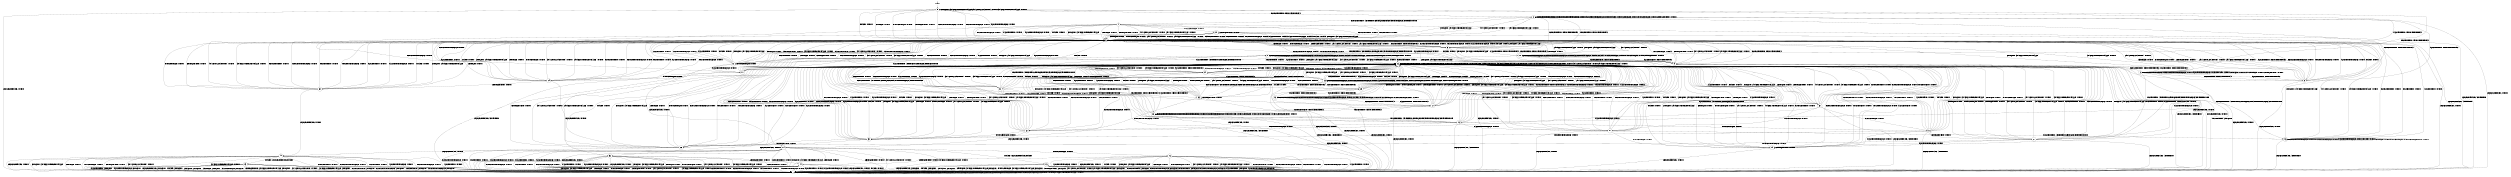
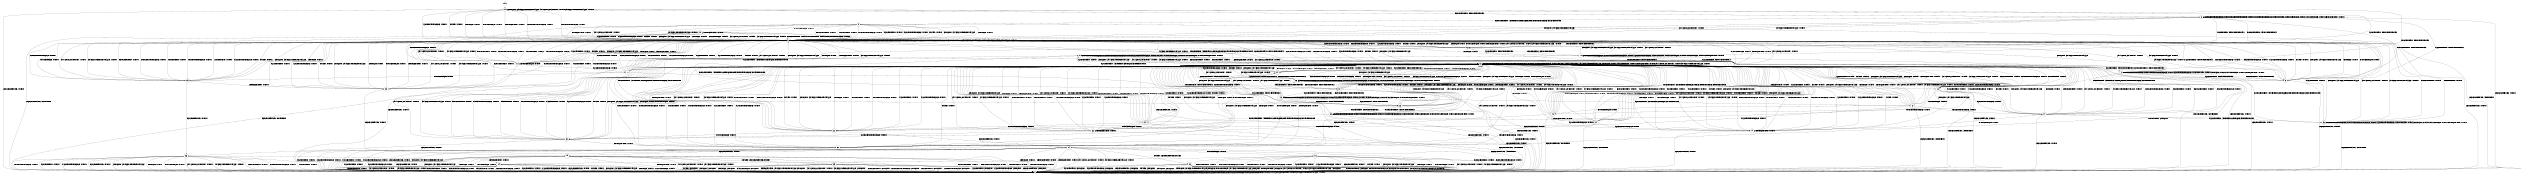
(1265, 77) -> none
